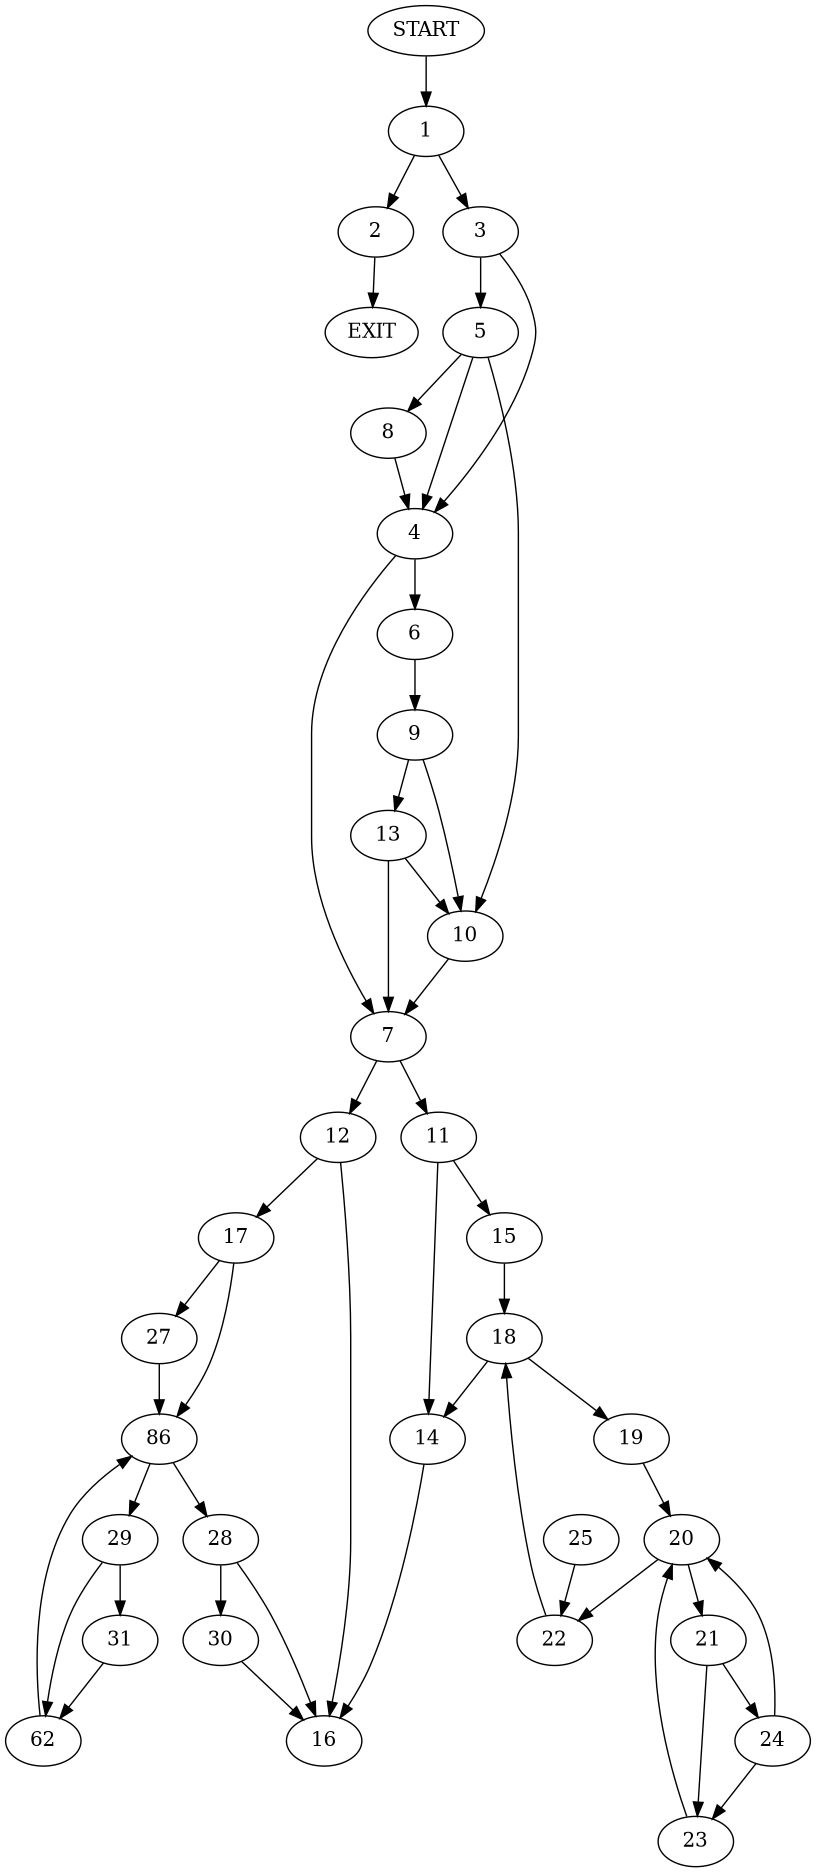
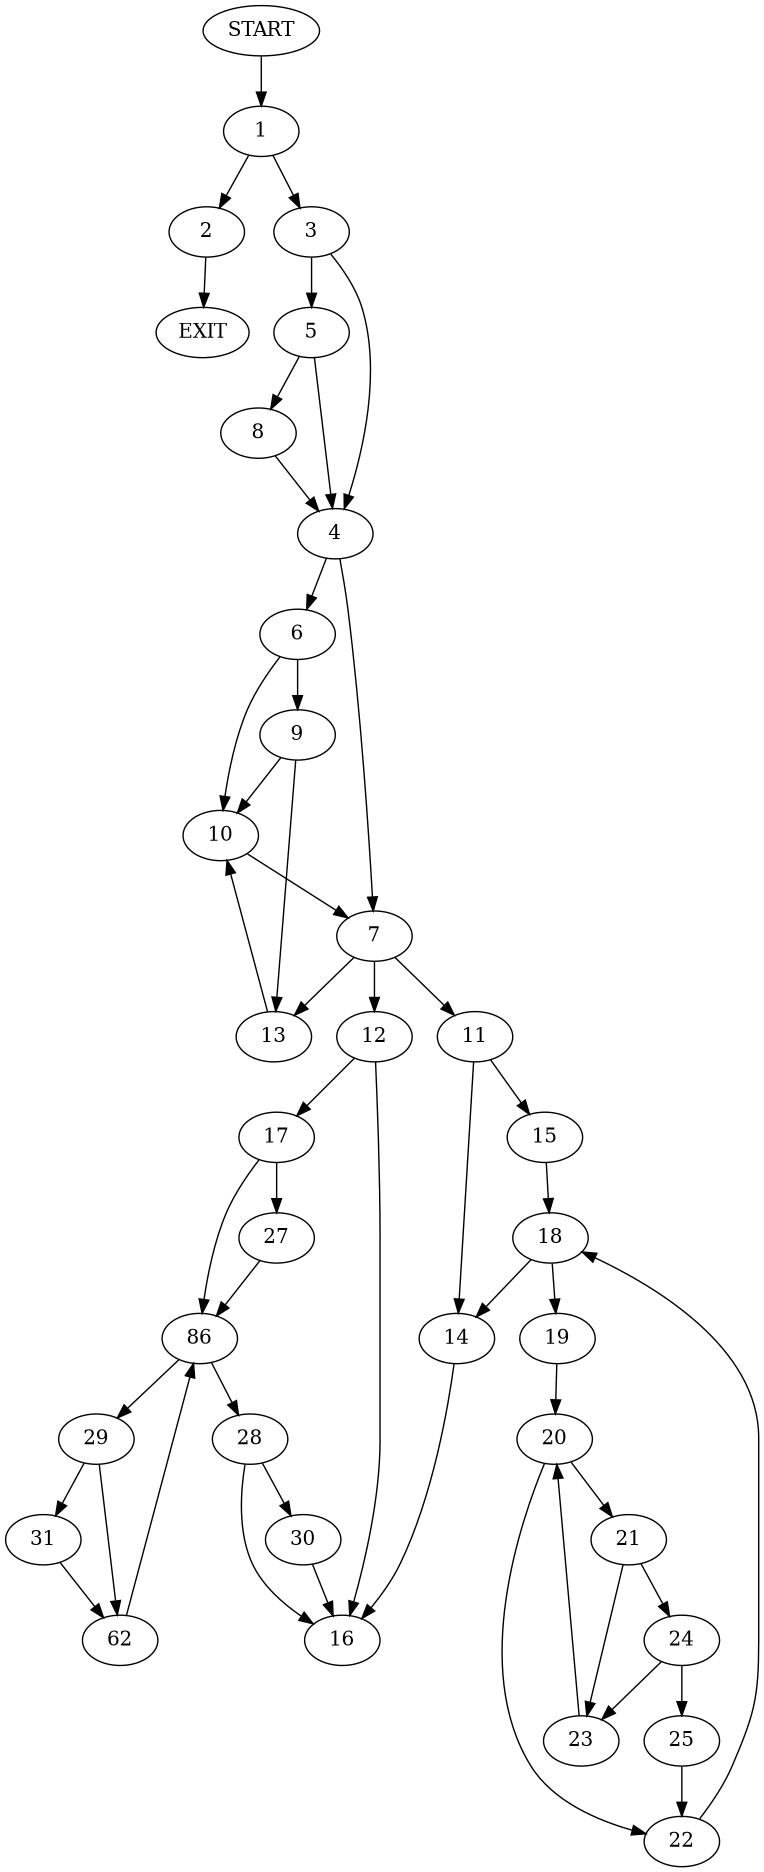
(518, 629) -> (242, 723)
(388, 929) -> (329, 981)
(766, 1634) -> (682, 1684)
